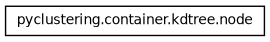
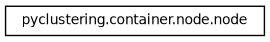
(135, 21) -> (135, 21)
